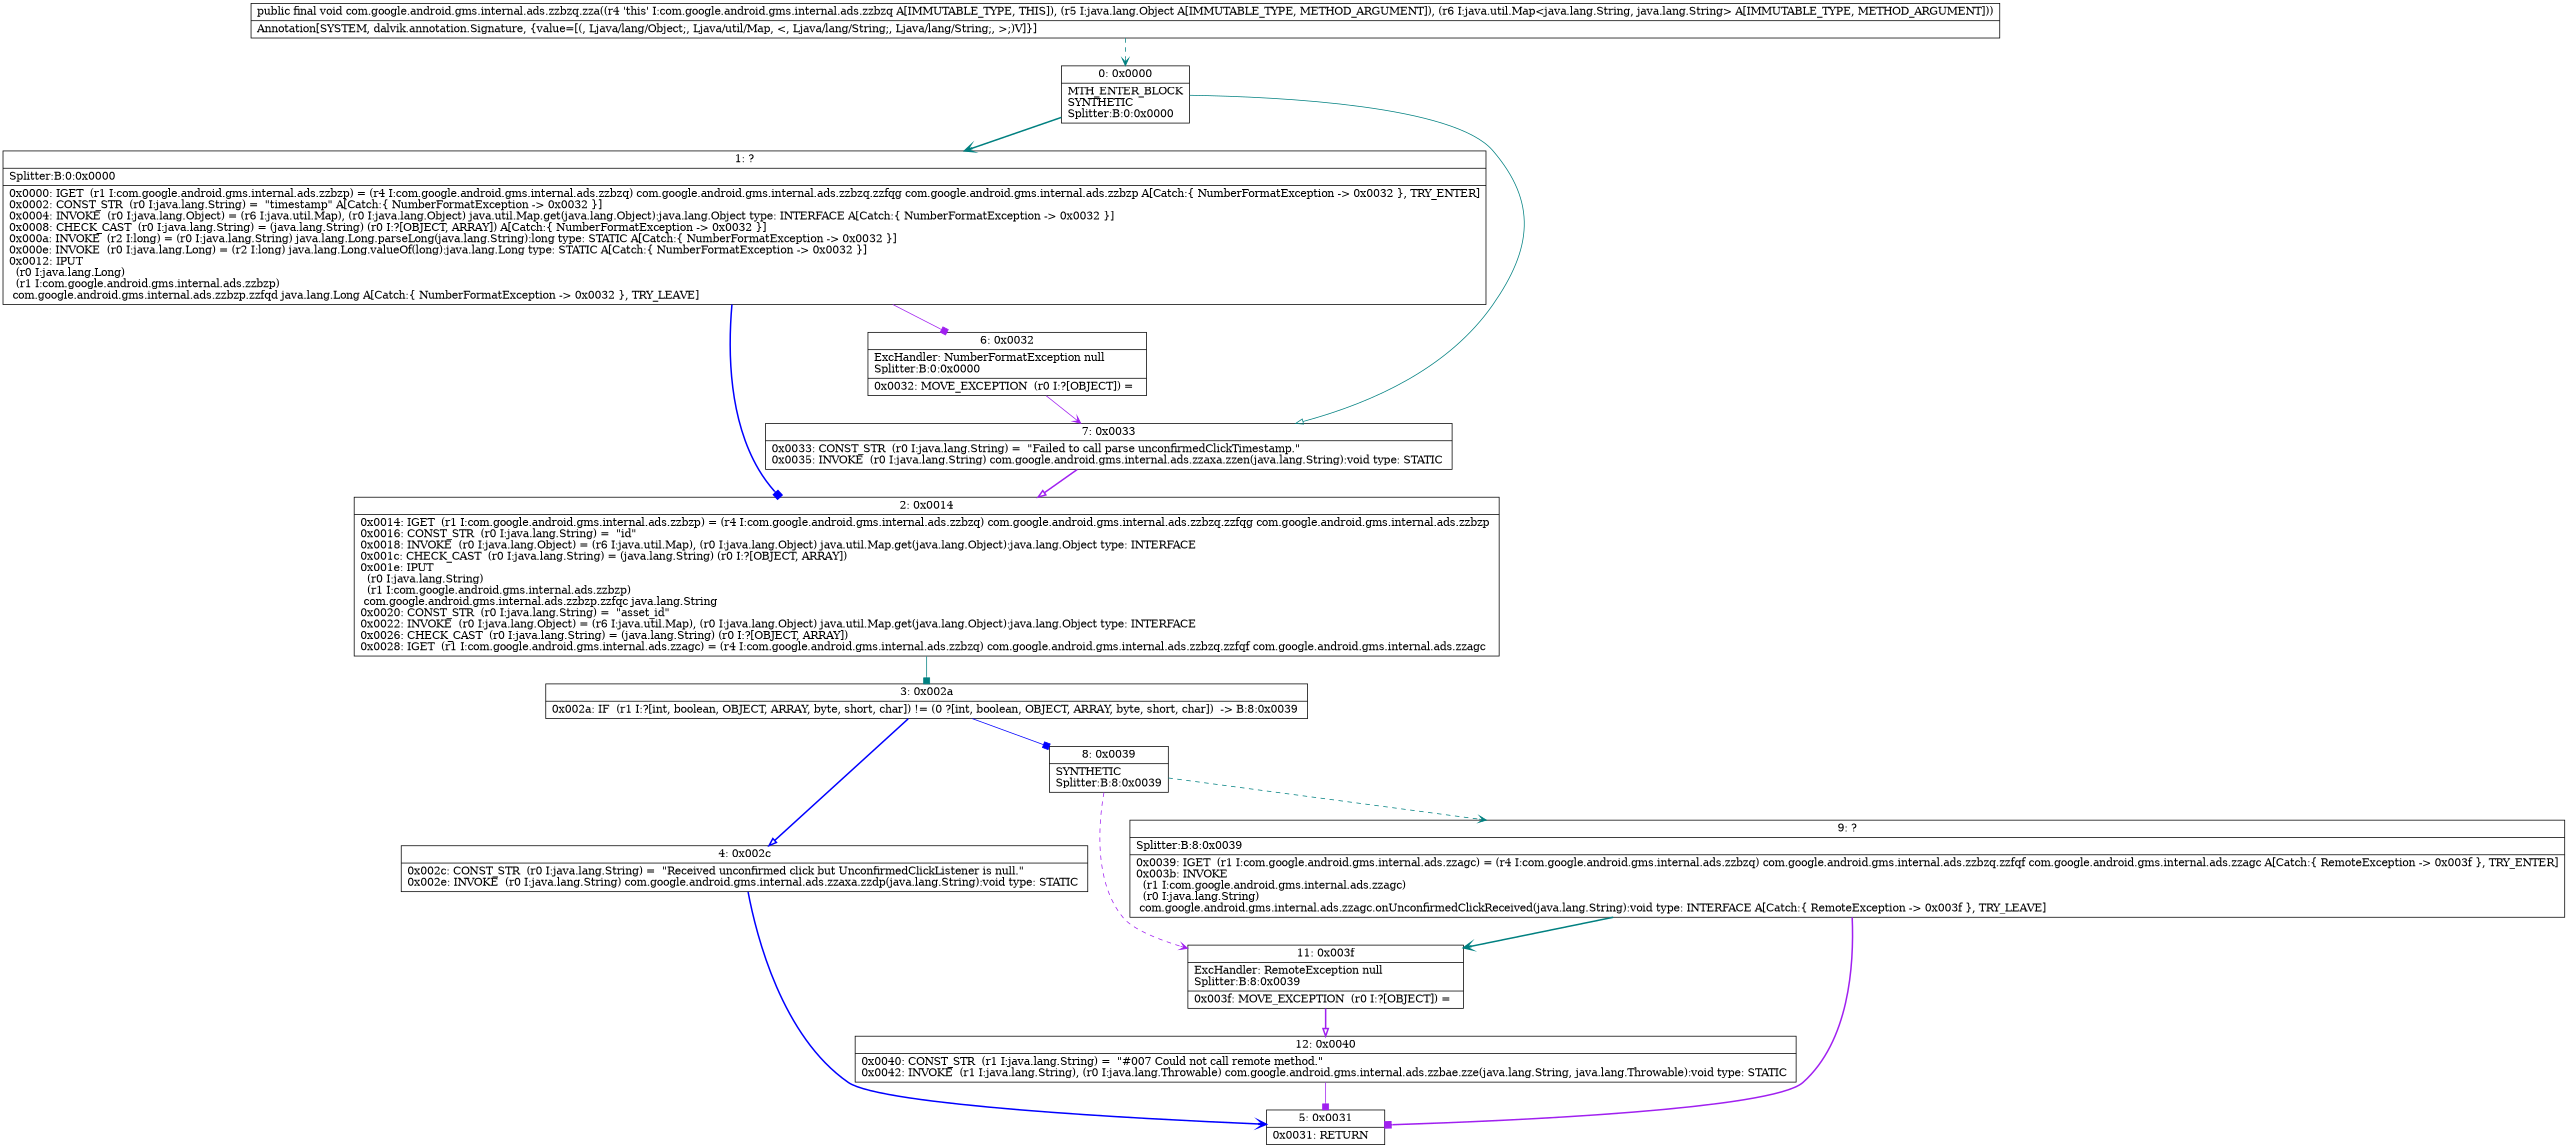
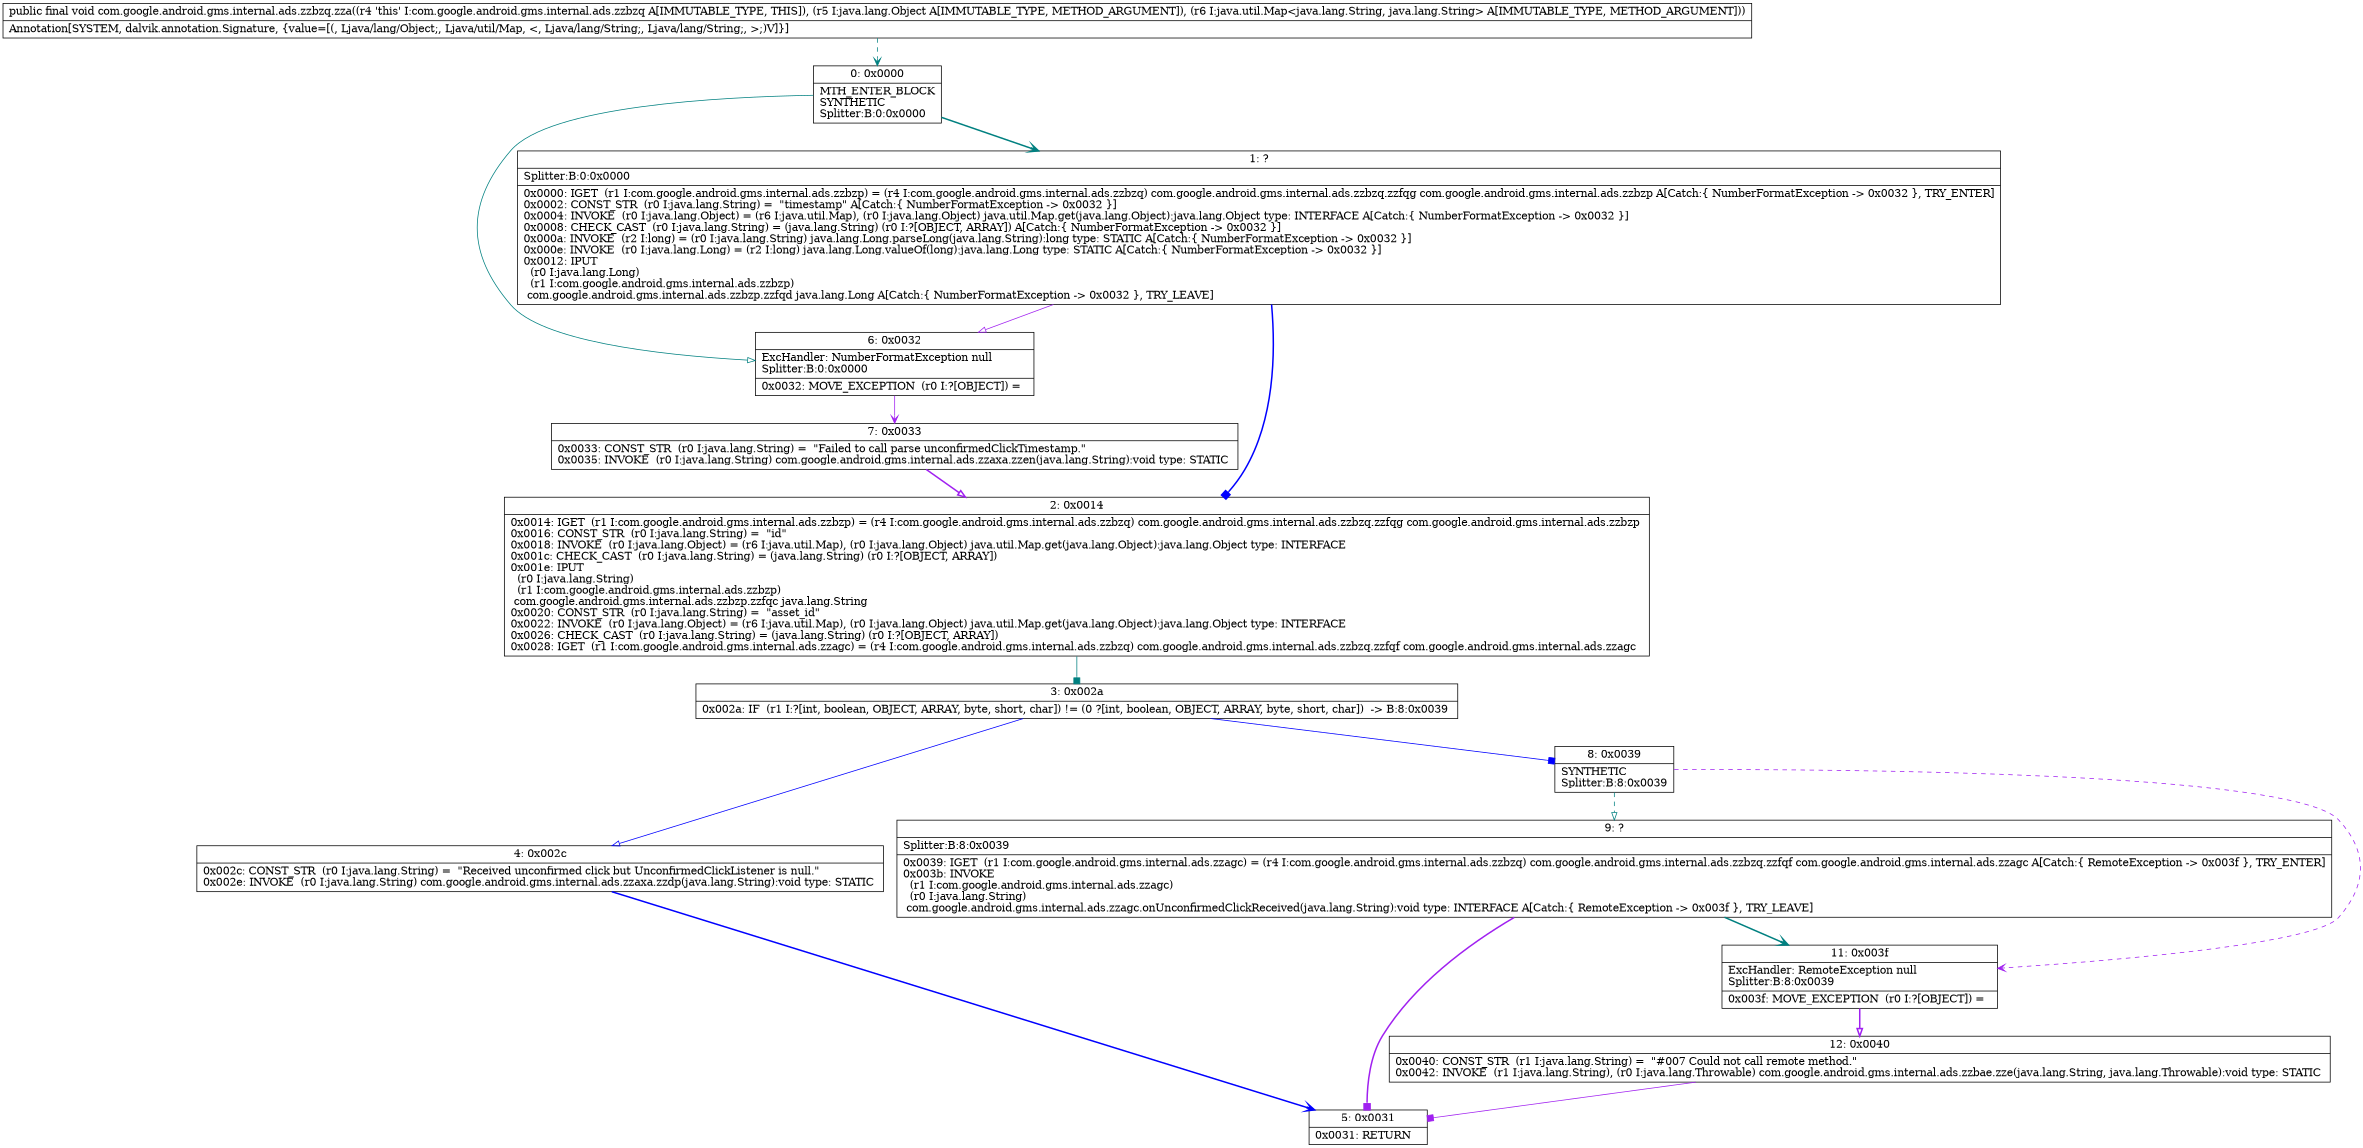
(1516, 186) -> (483, 196)
(916, 317) -> (1020, 317)
(841, 780) -> (821, 781)
(1324, 799) -> (1614, 802)
